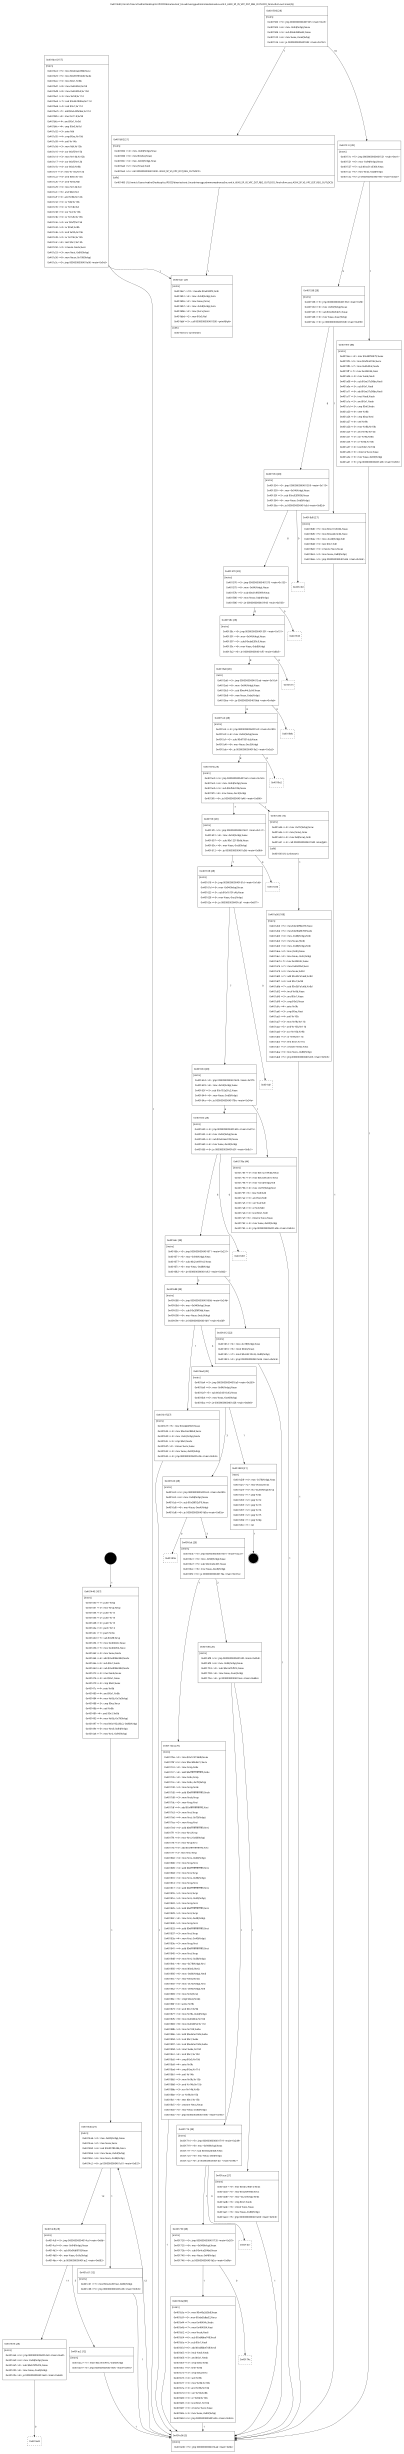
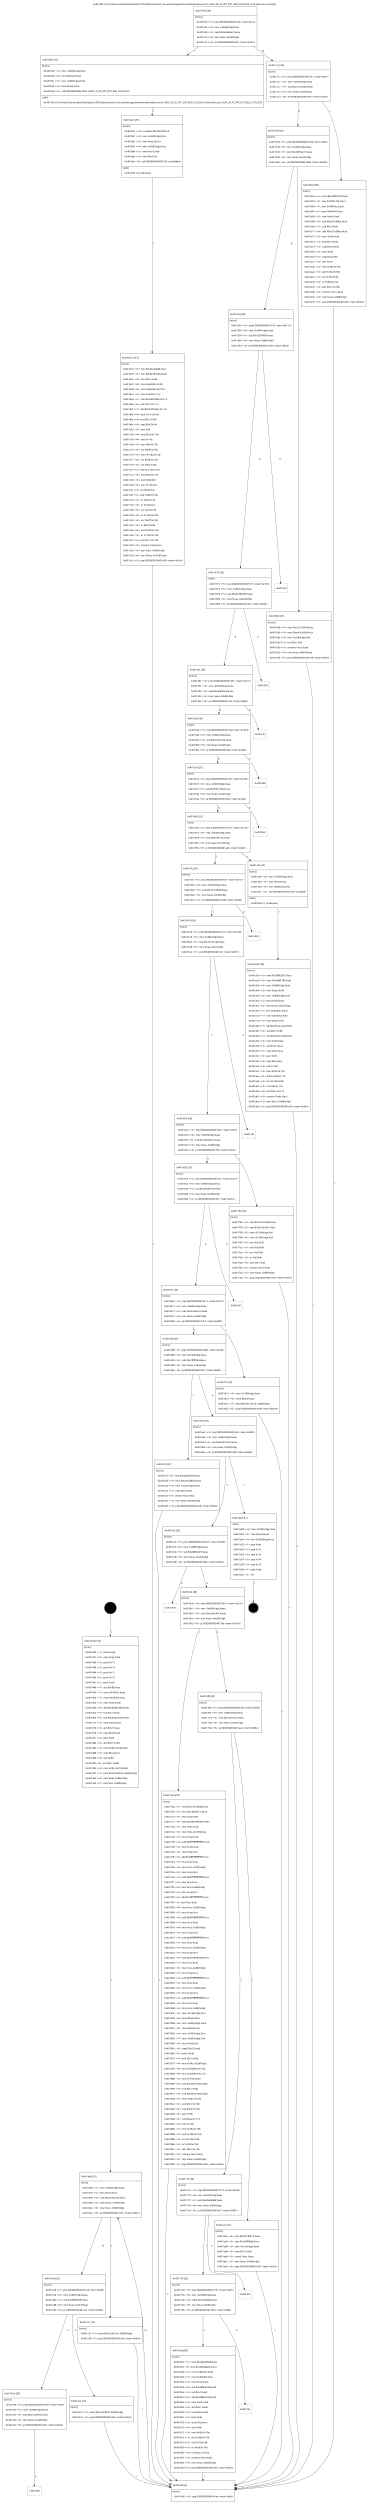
(140, 269) -> (152, 265)
